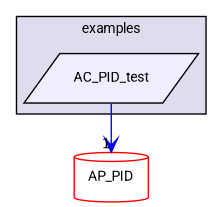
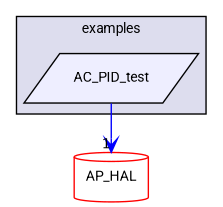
(111, 177) -> (111, 177)
